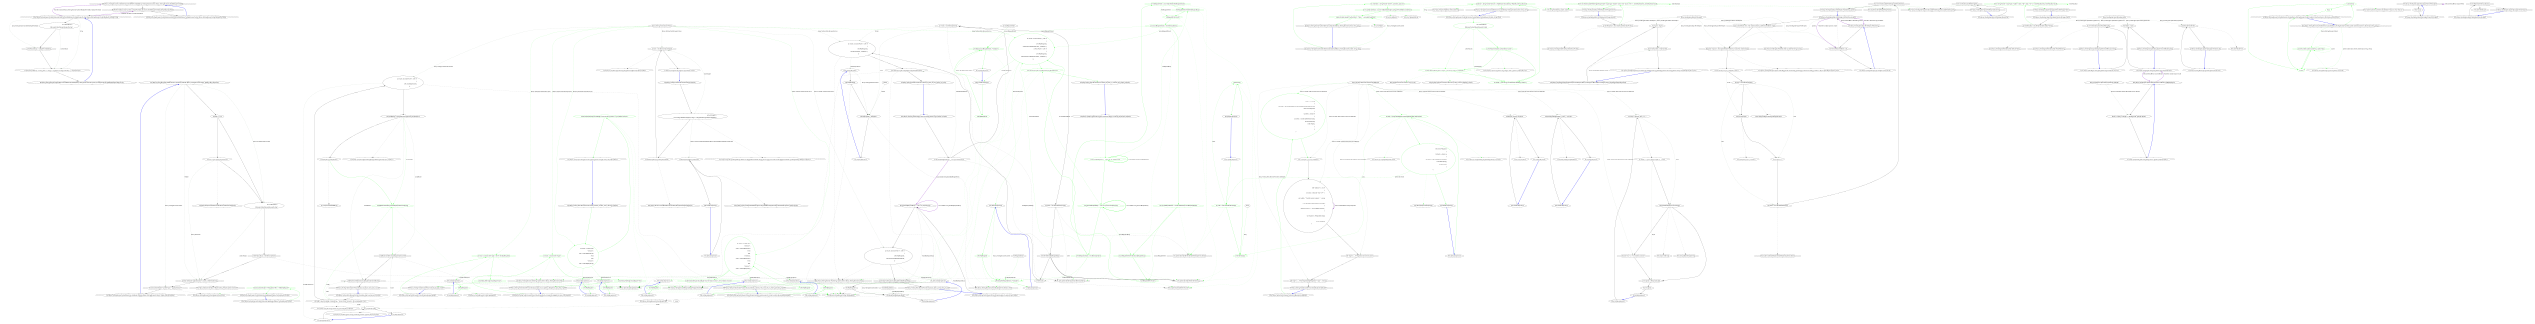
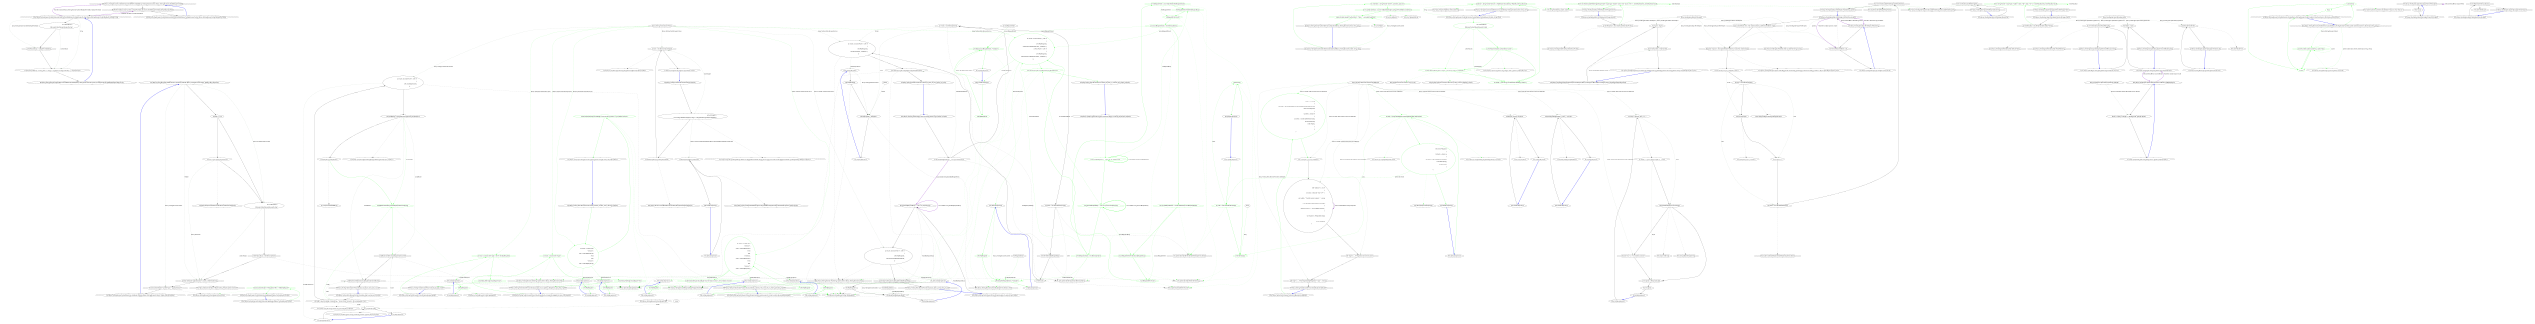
(1108, 279) -> (1108, 279)
